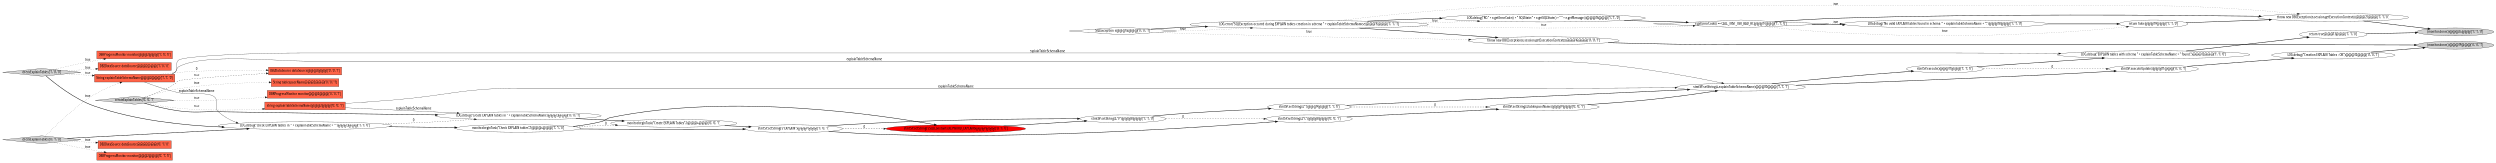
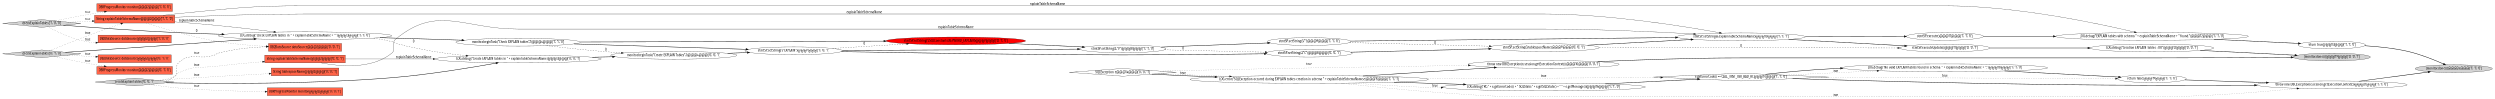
(2045, 69) -> (1749, 48)
